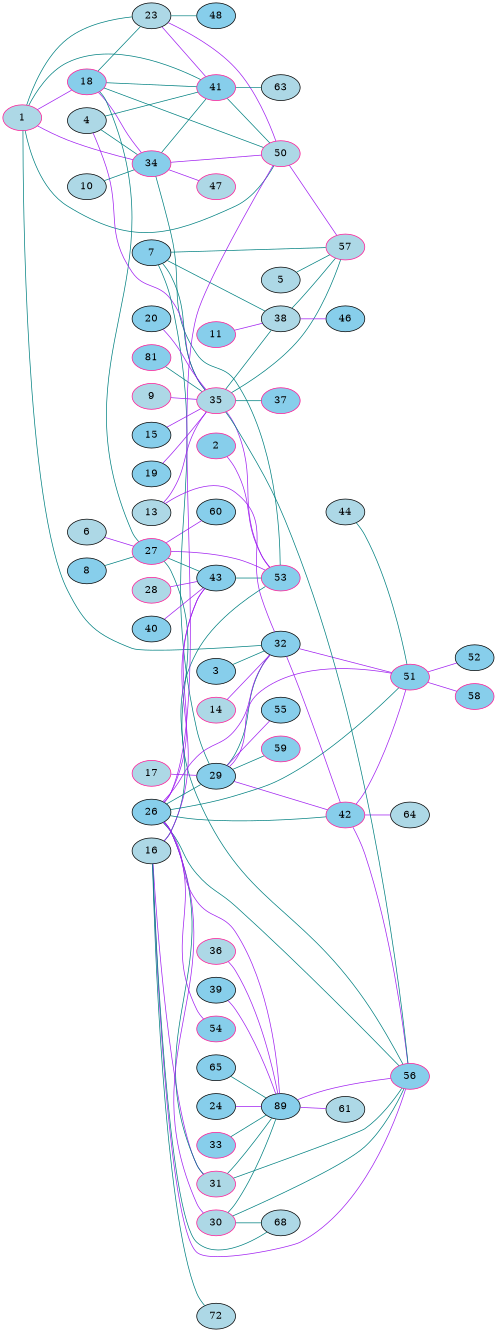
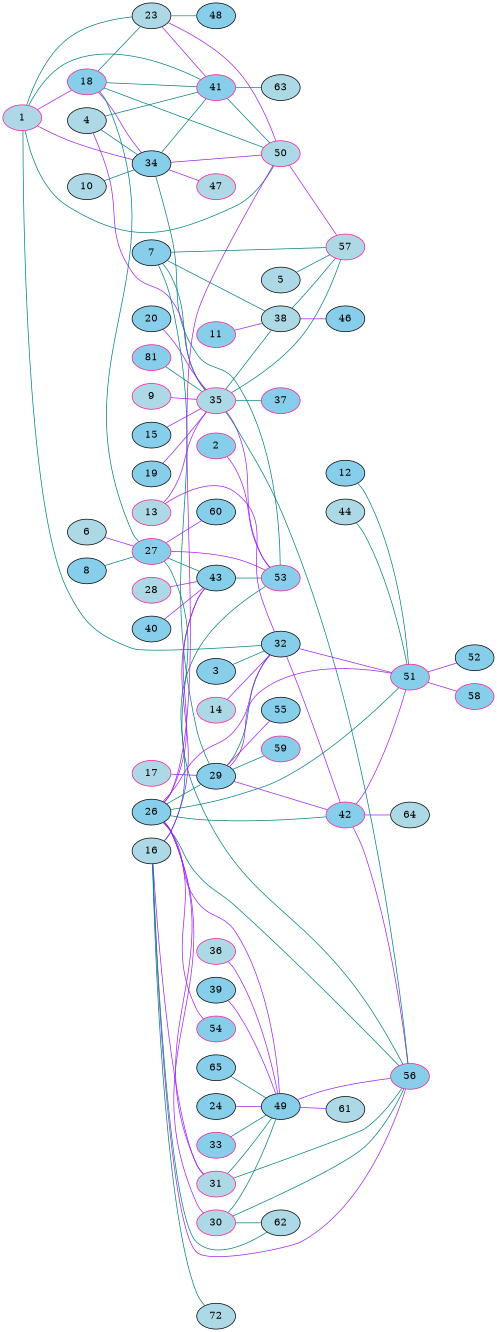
(152, 164) -> (152, 164)
none -> (345, 473)
(152, 513) -> (152, 513)
(184, 998) -> (184, 998)
(281, 1107) -> (281, 1107)
(281, 1223) -> (281, 1223)
